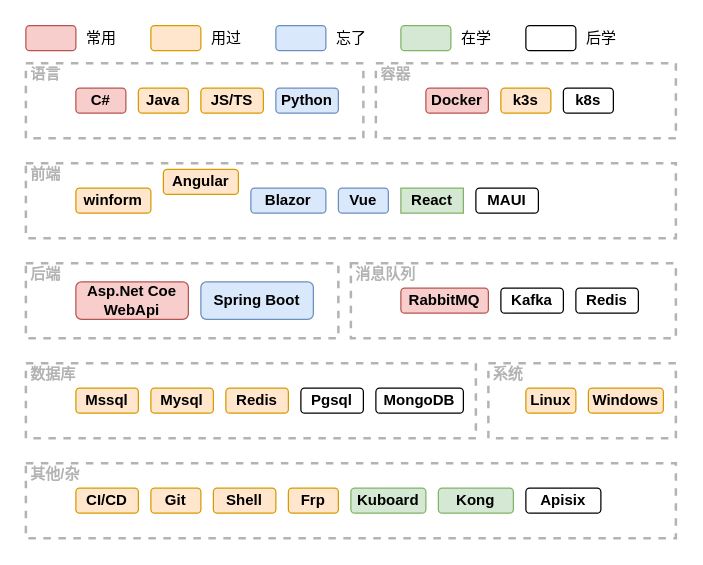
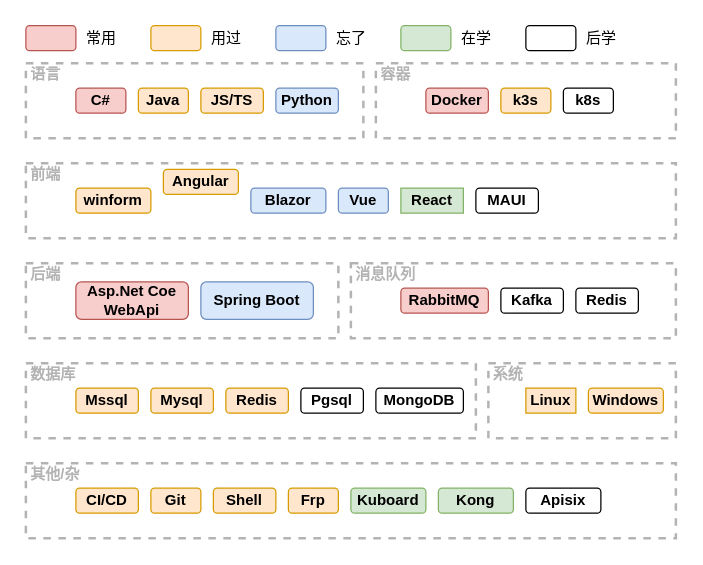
(551, 401) -> (551, 401)
